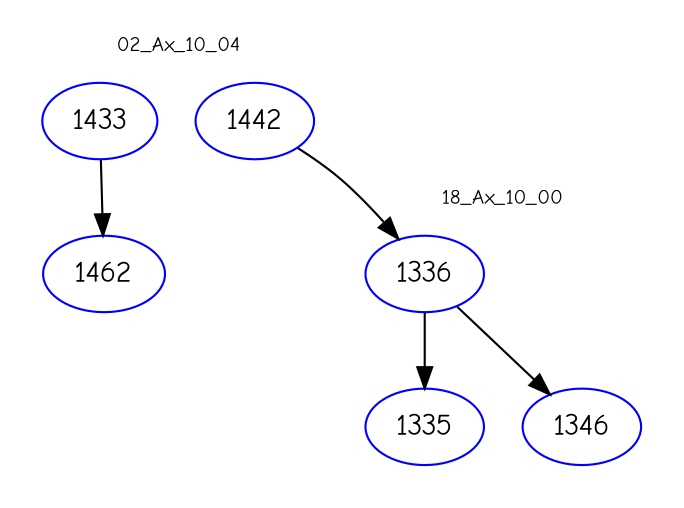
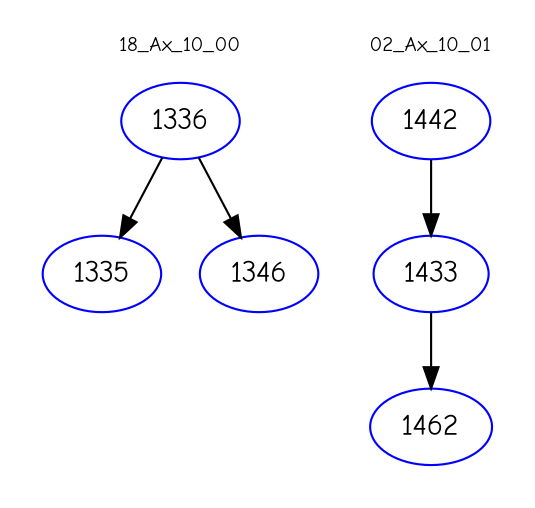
(178, 46) -> (431, 46)
(362, 199) -> (431, 187)
